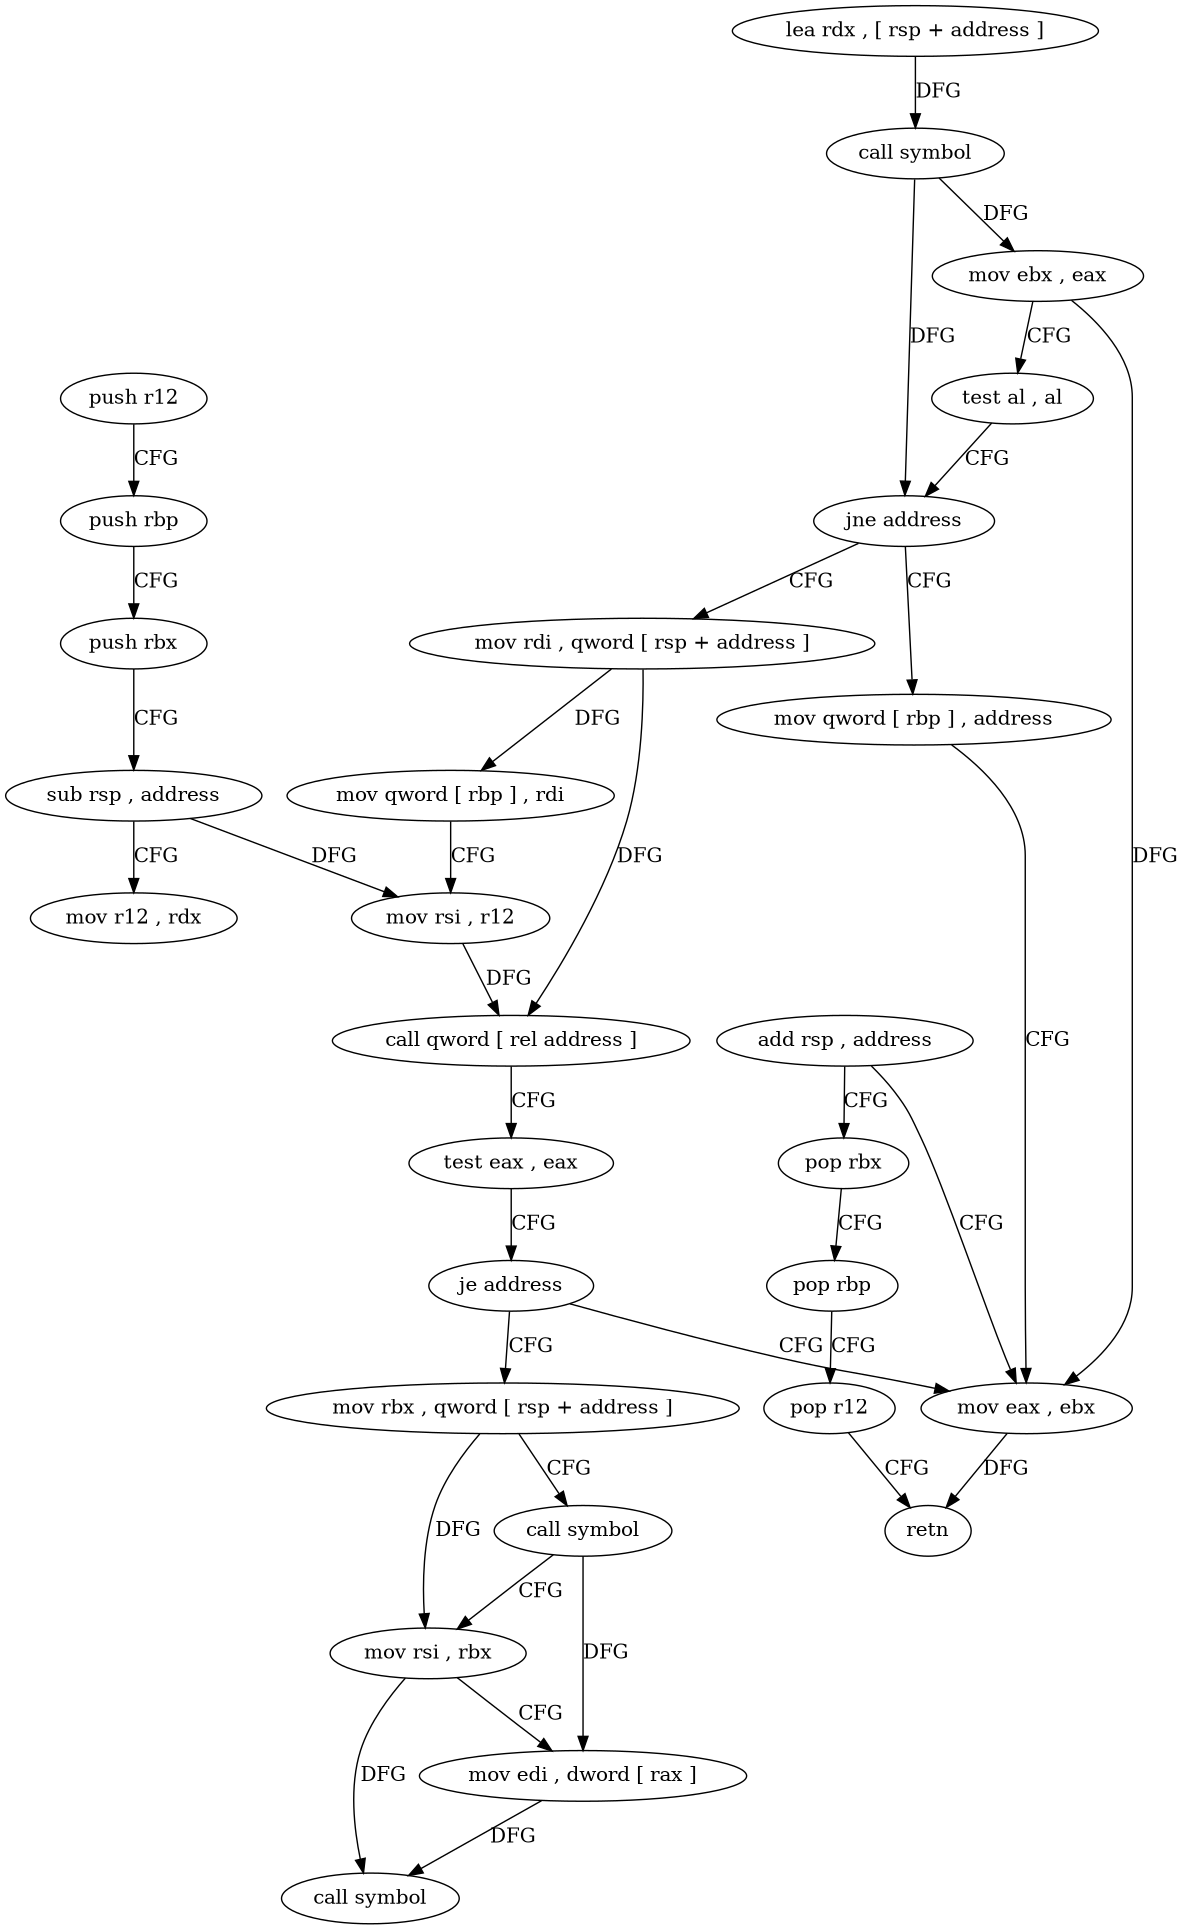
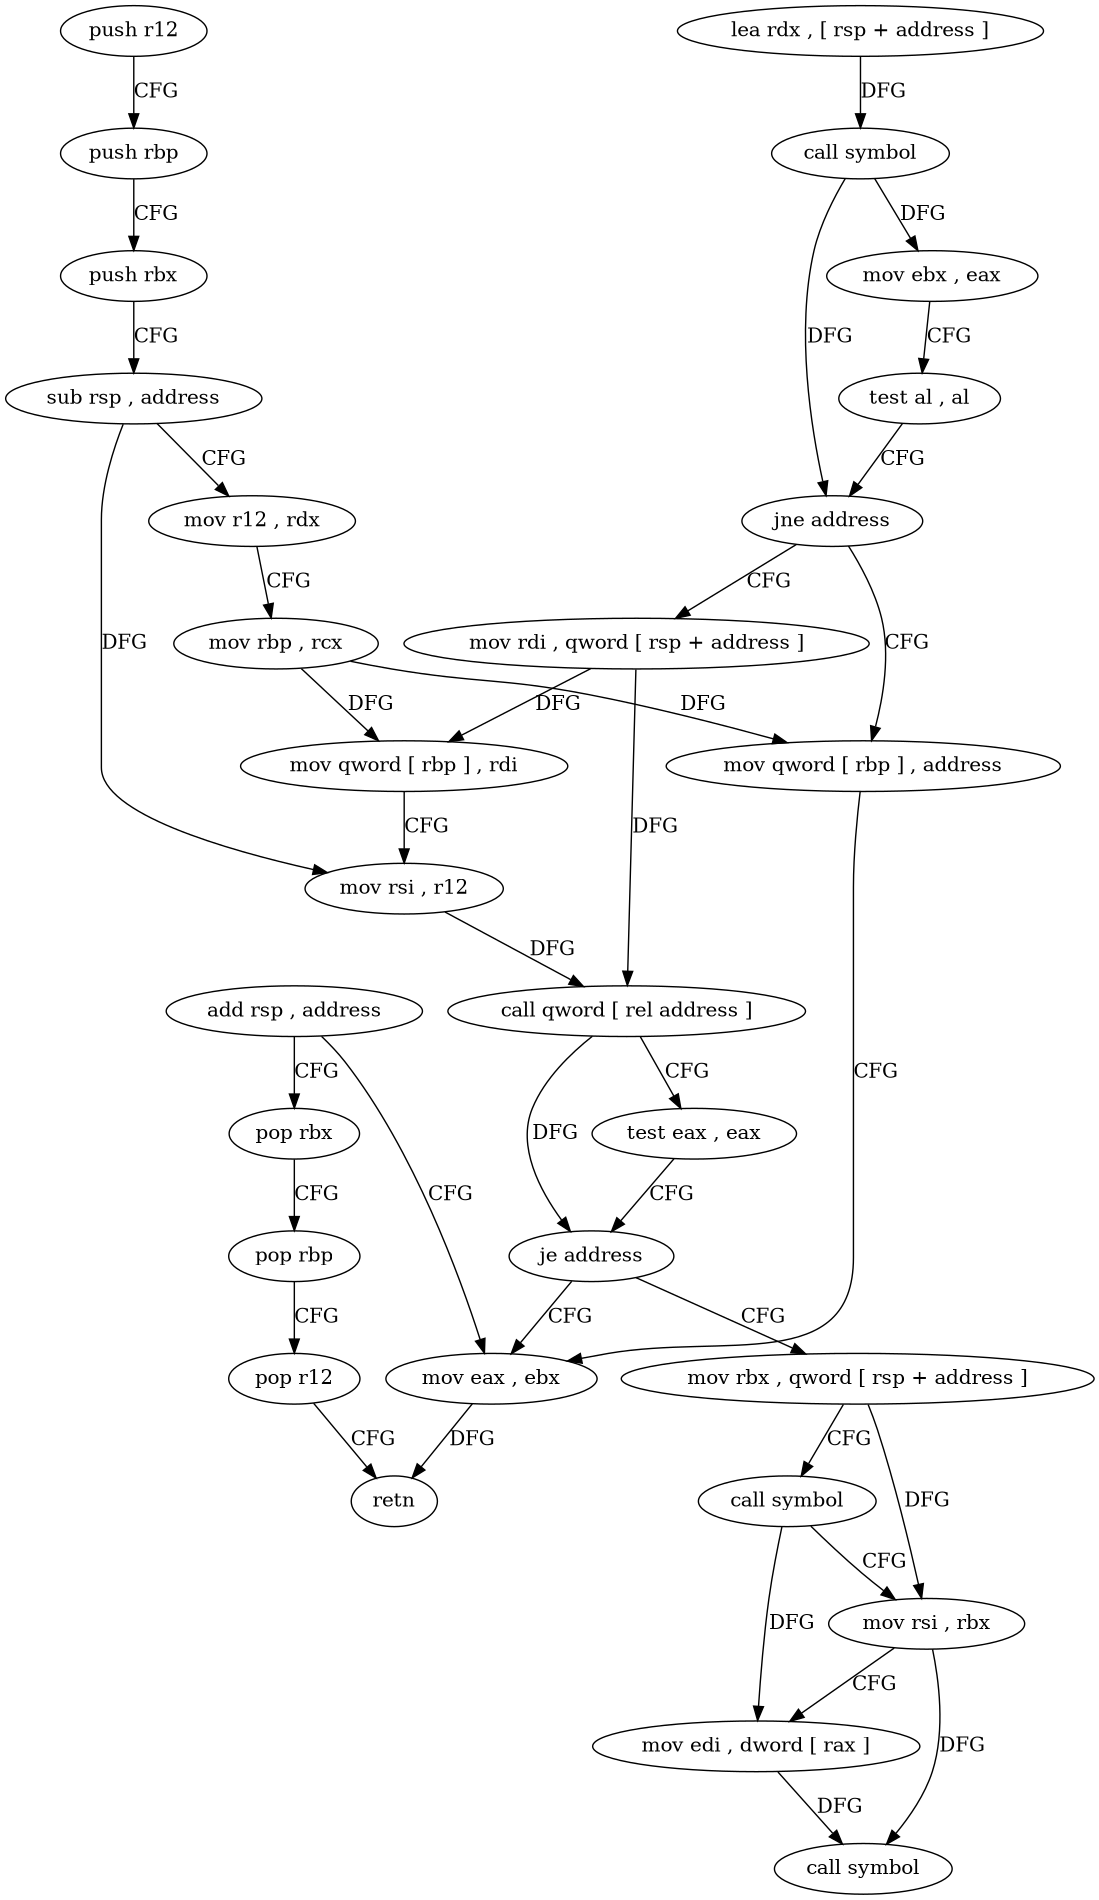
none -> (276, 644)
(1132, 837) -> none
none -> (529, 1121)
